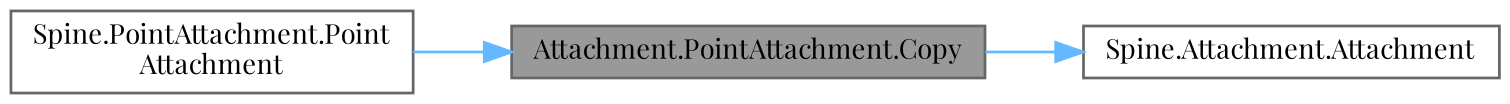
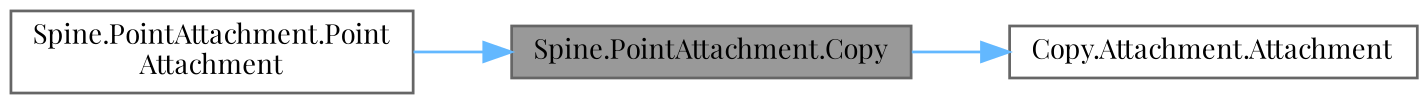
(748, 52) -> (711, 52)
(1291, 52) -> (1213, 52)
